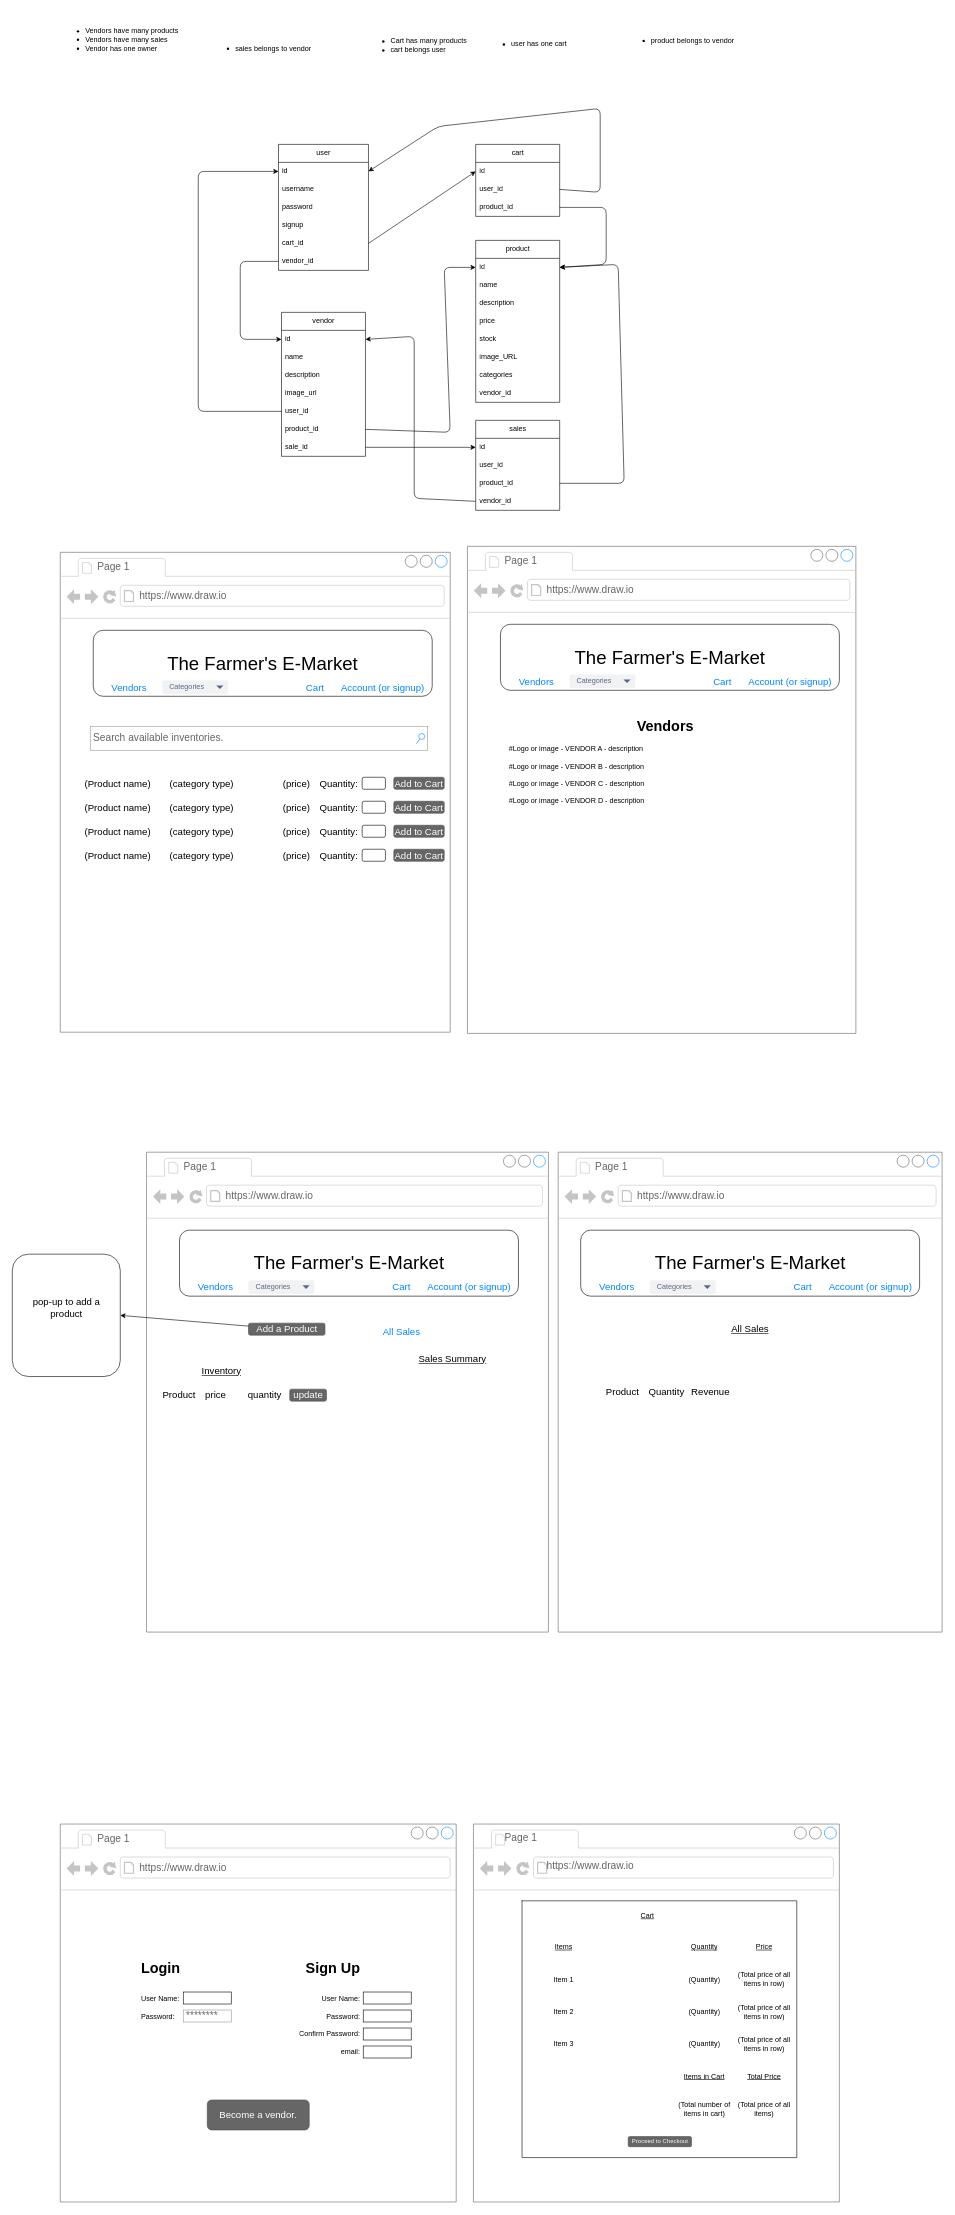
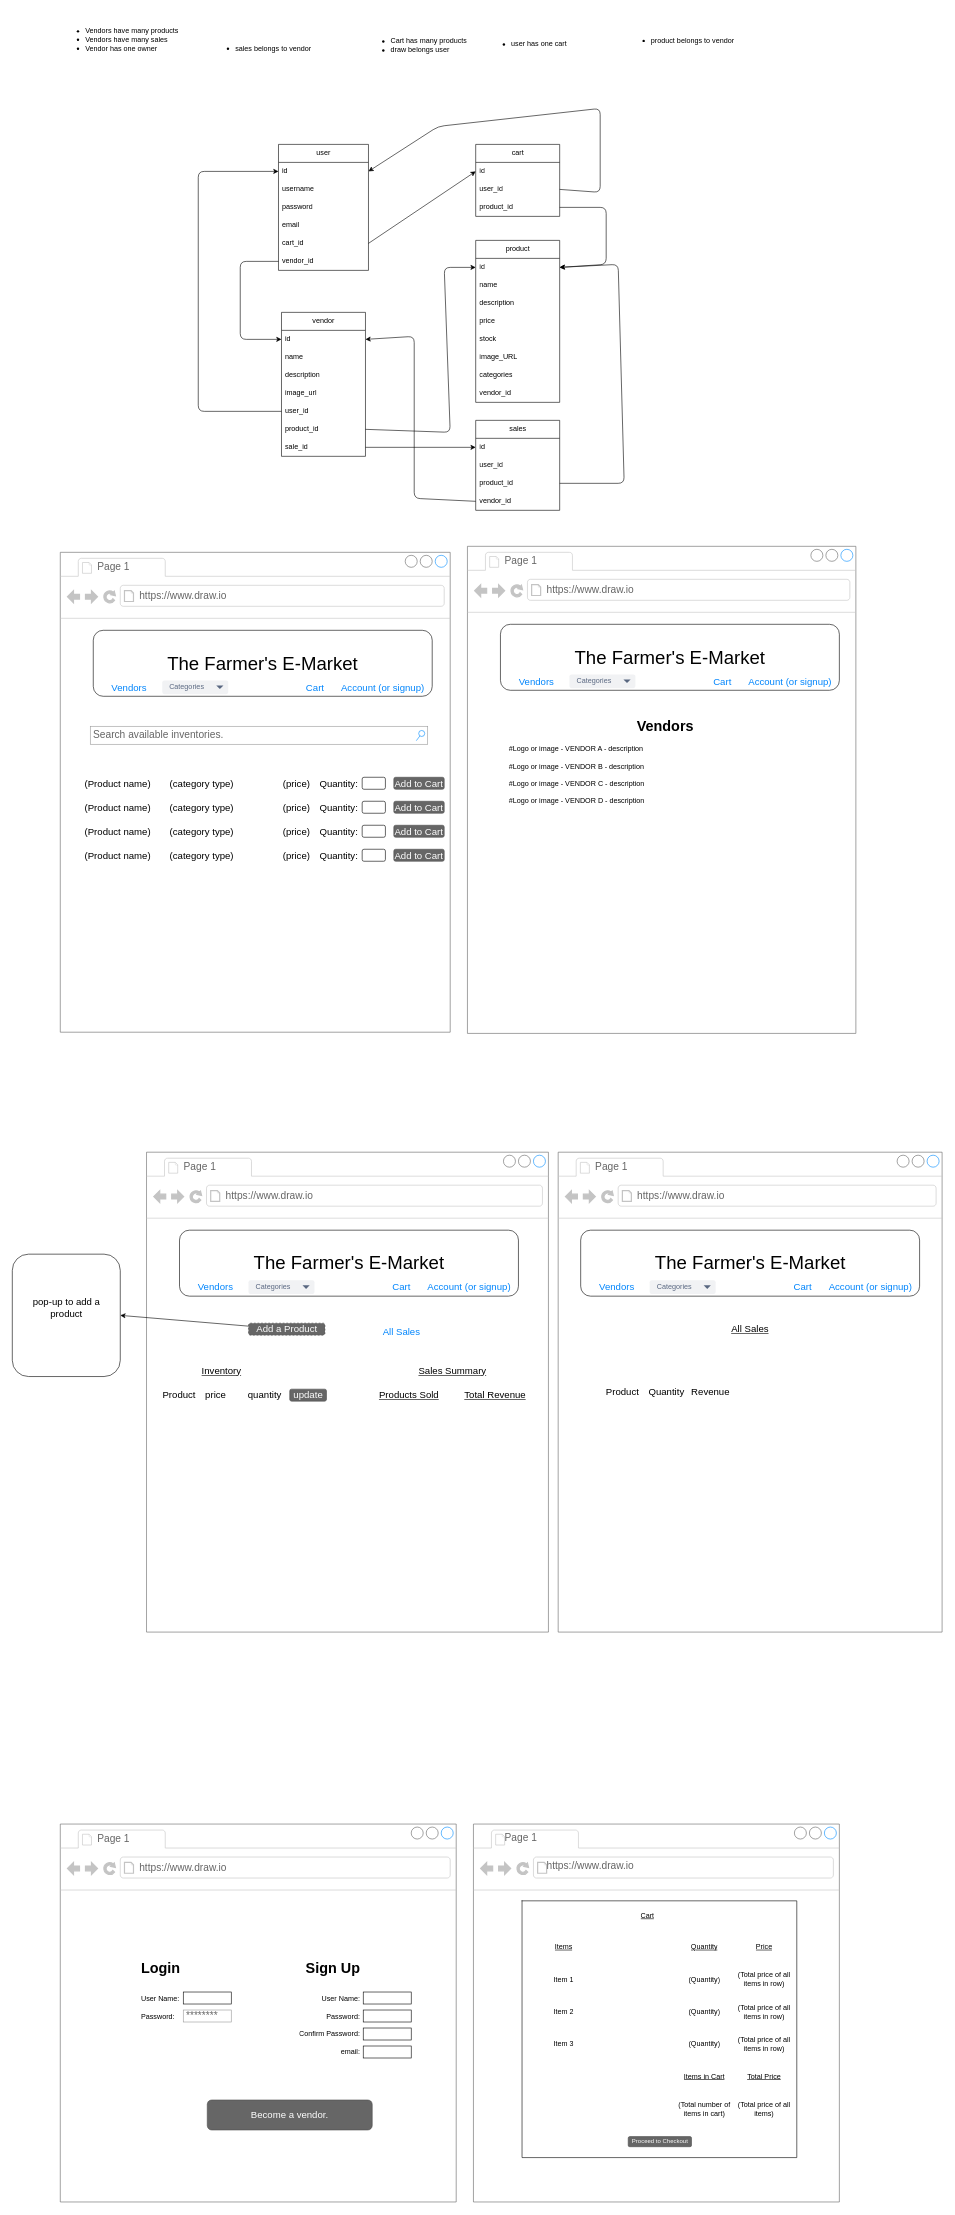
(408, 45) -> (408, 45)
(293, 225) -> (291, 225)
(259, 738) -> (259, 735)
(287, 1329) -> (287, 1329)
(453, 1359) -> (453, 1371)
none -> (453, 1395)
(258, 2115) -> (290, 2115)
